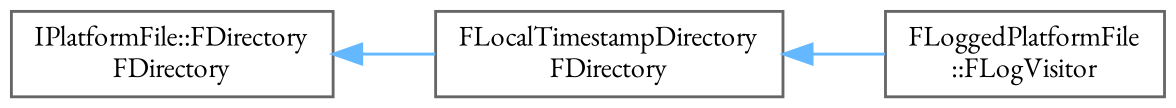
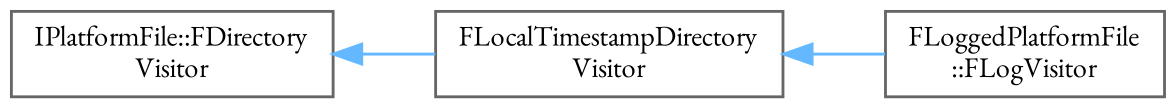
(172, 54) -> (172, 54)
(609, 54) -> (609, 54)
